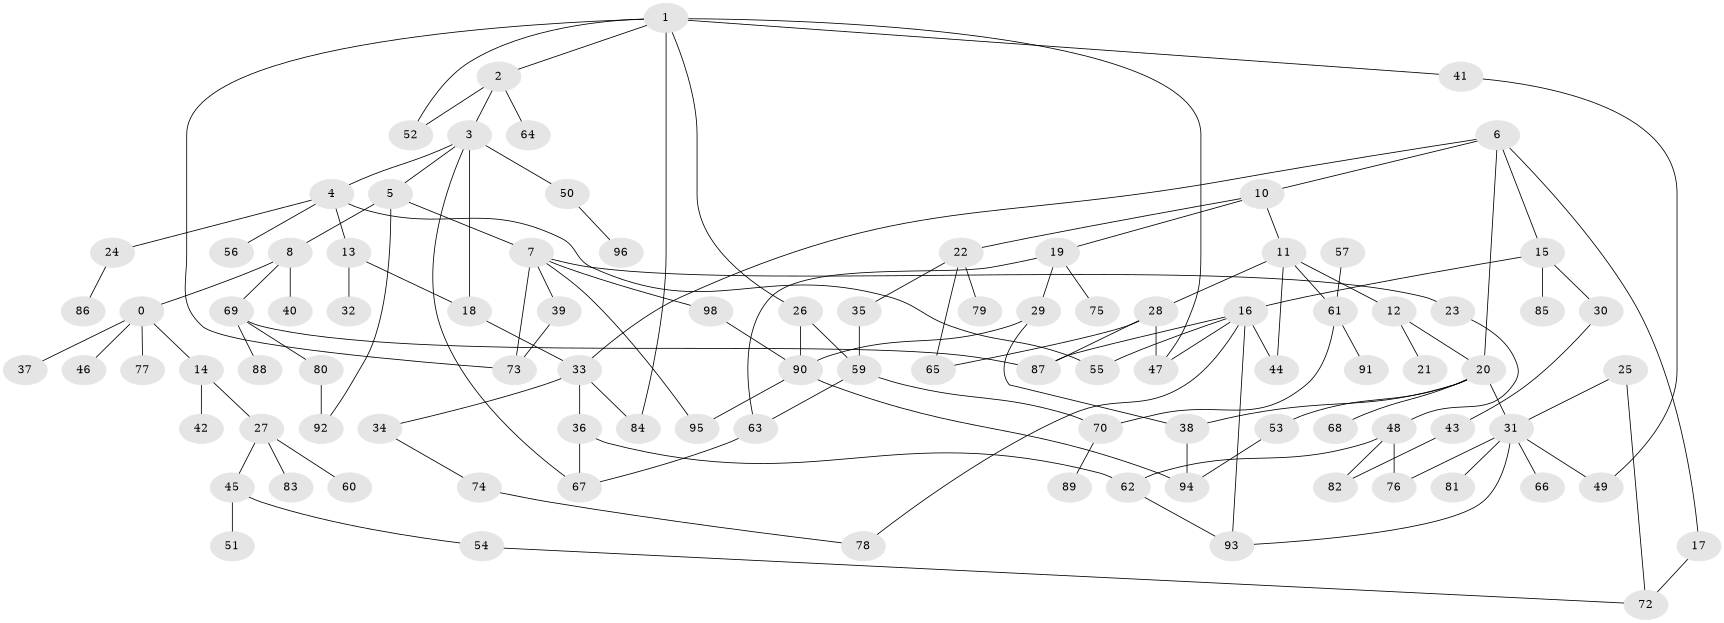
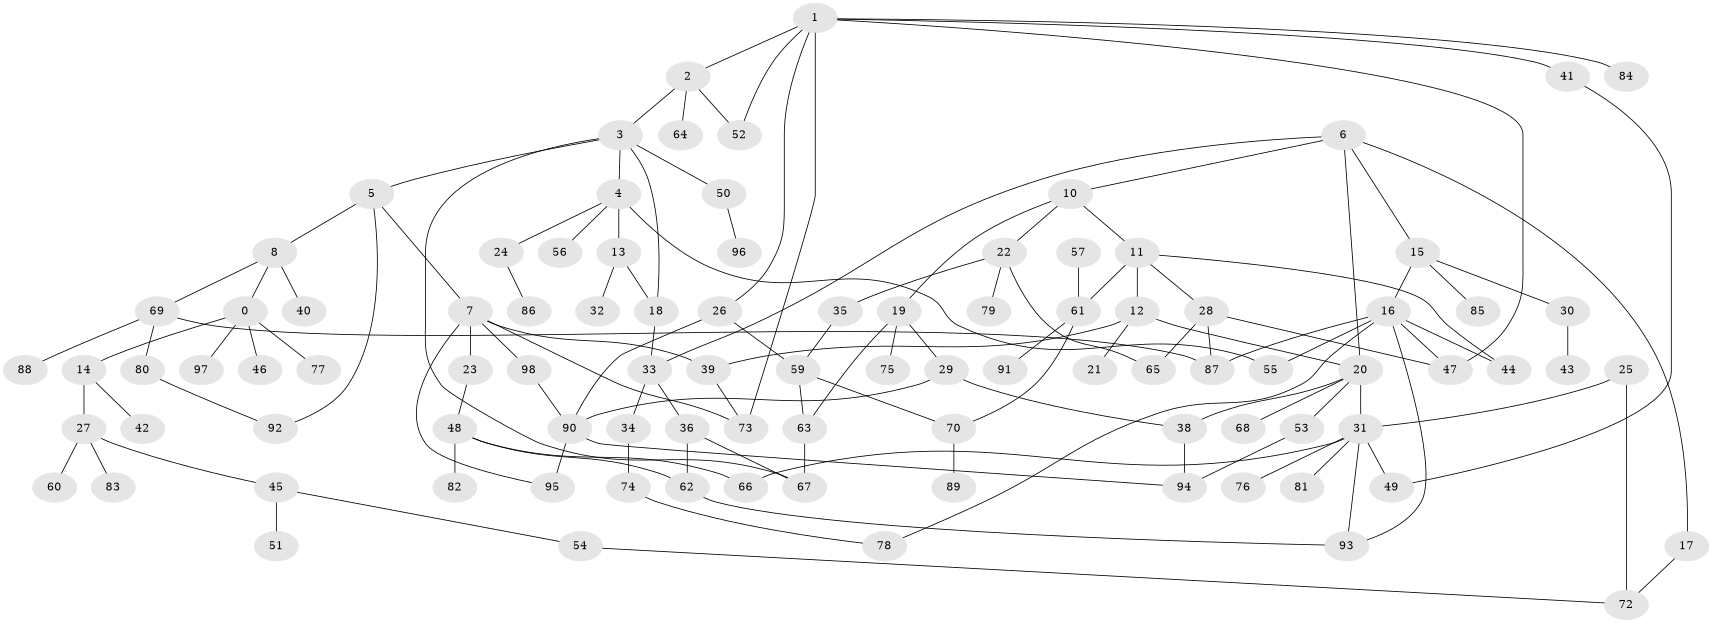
none -> (935, 347)
(25, 370) -> (201, 370)
(609, 399) -> none
(1394, 452) -> (601, 457)
(1400, 455) -> none
